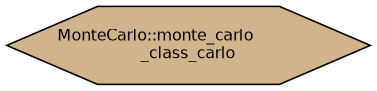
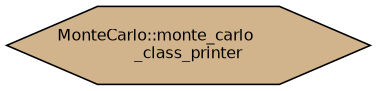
(188, 45) -> (188, 45)
